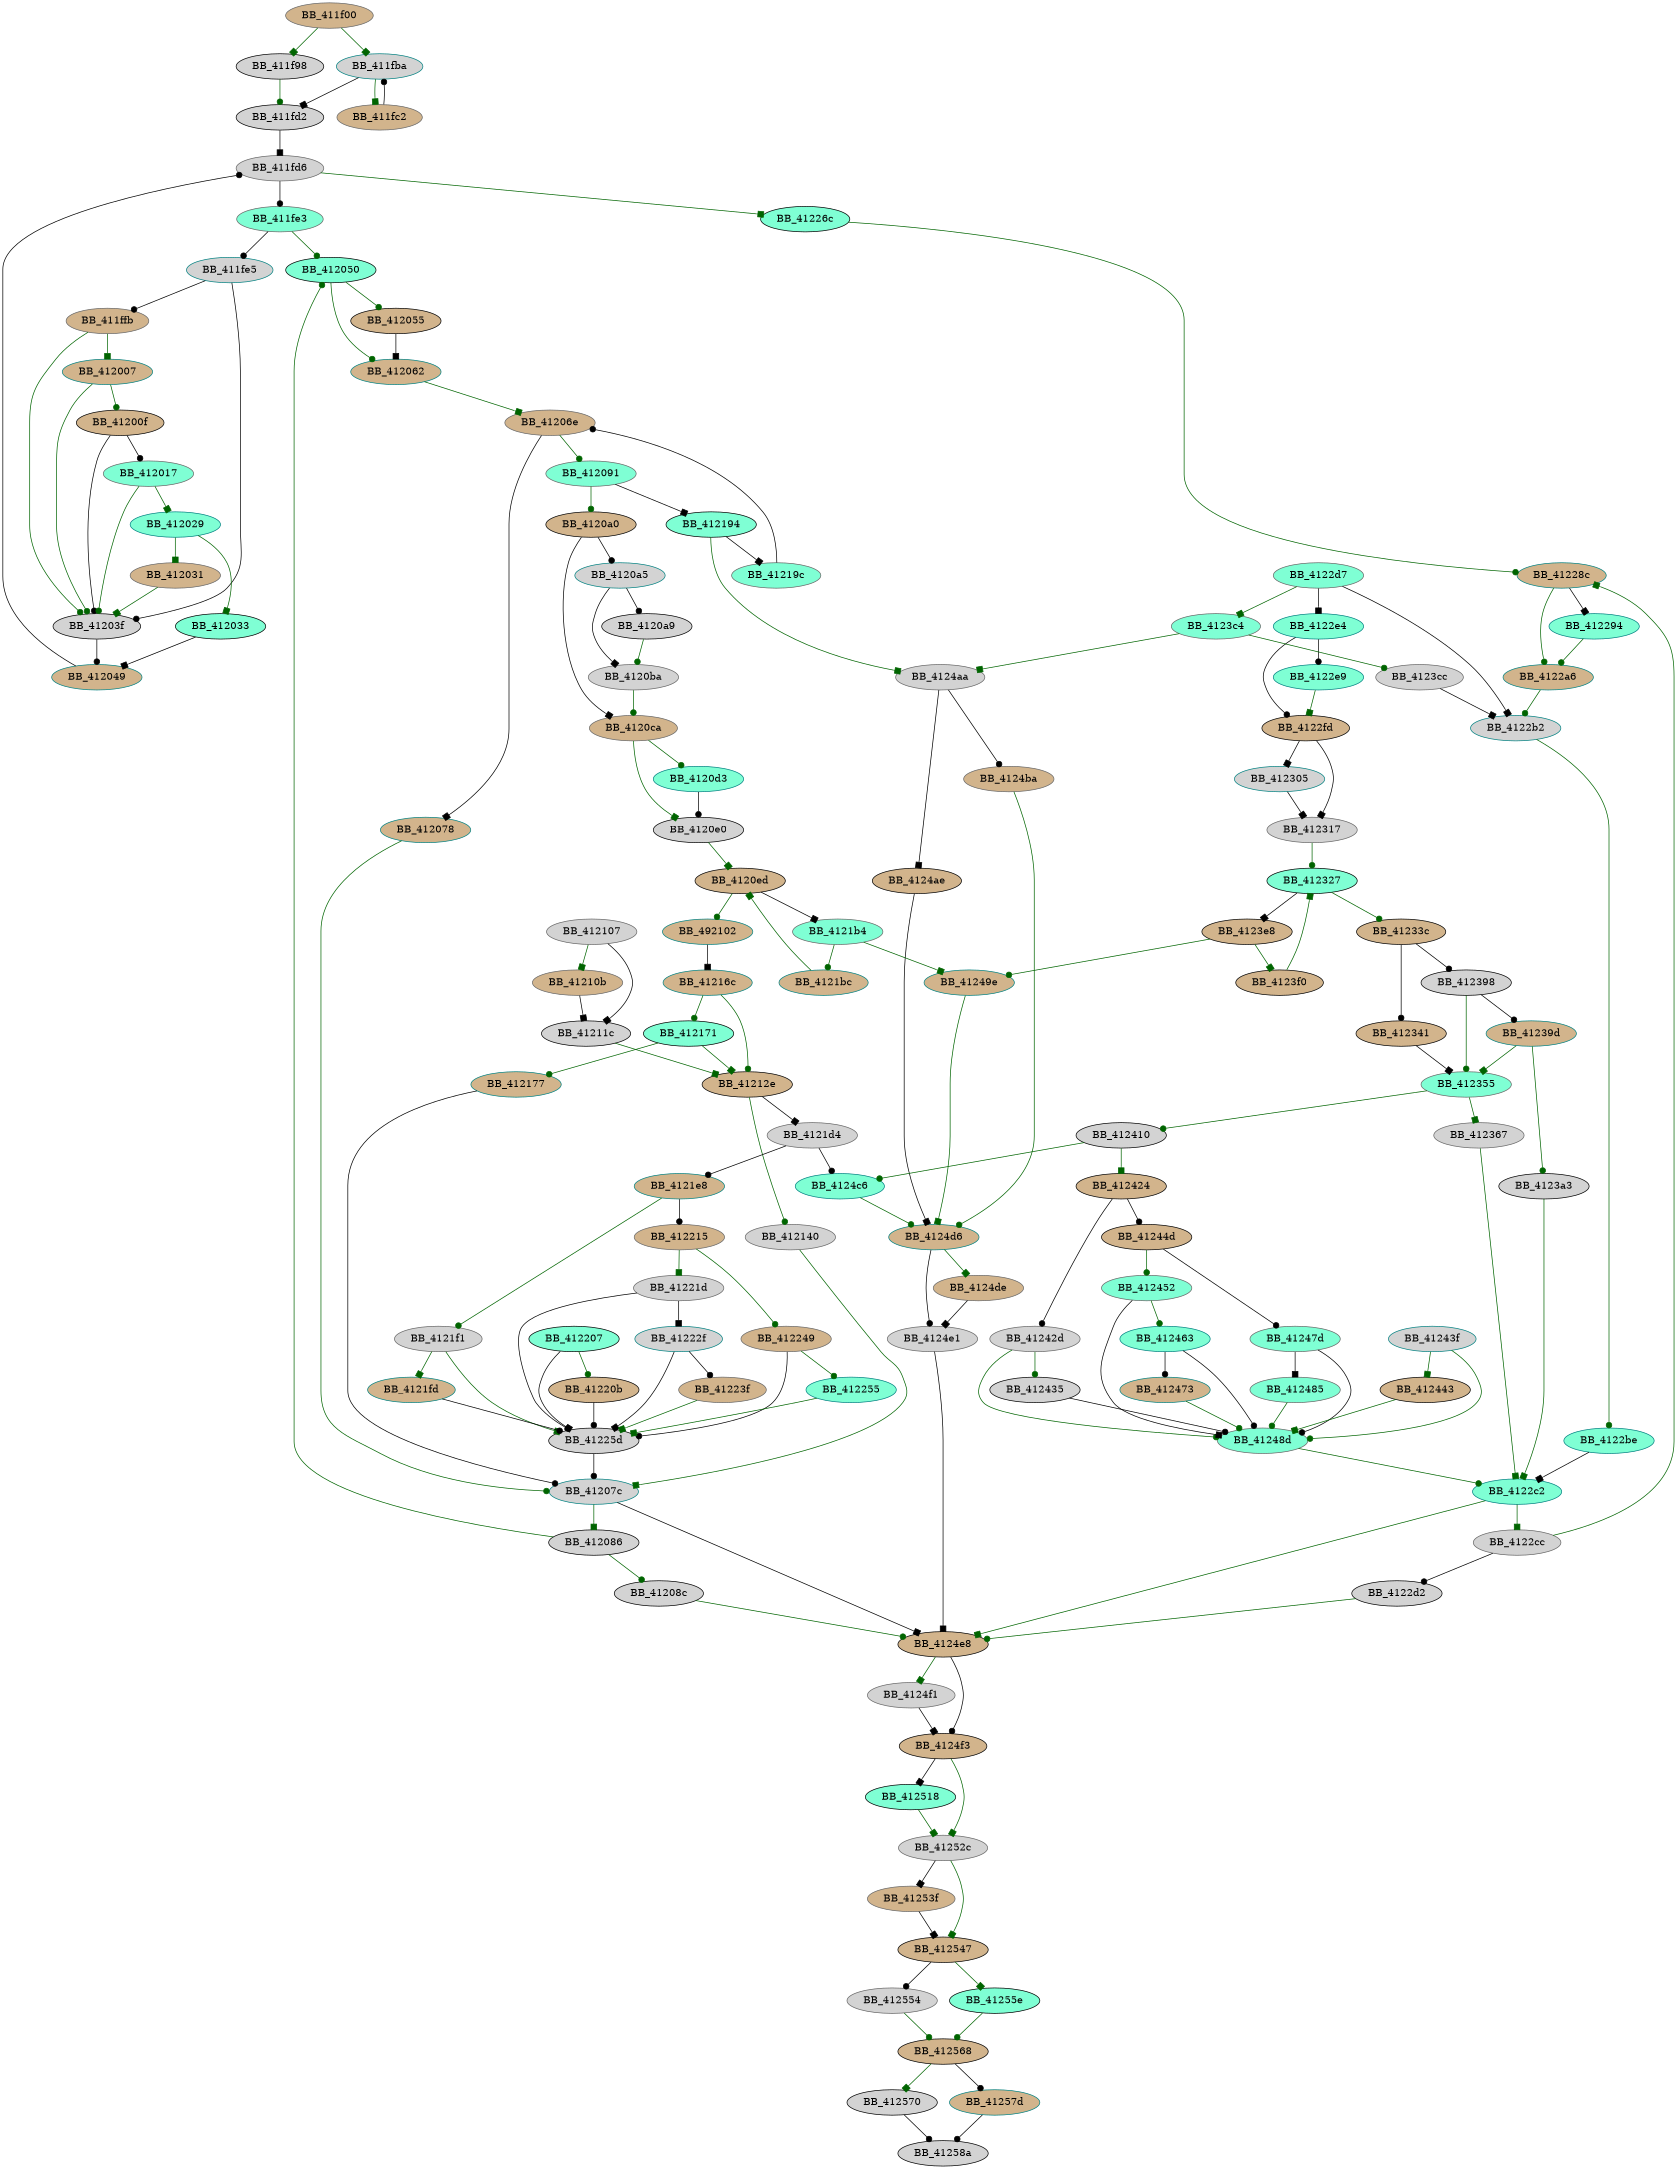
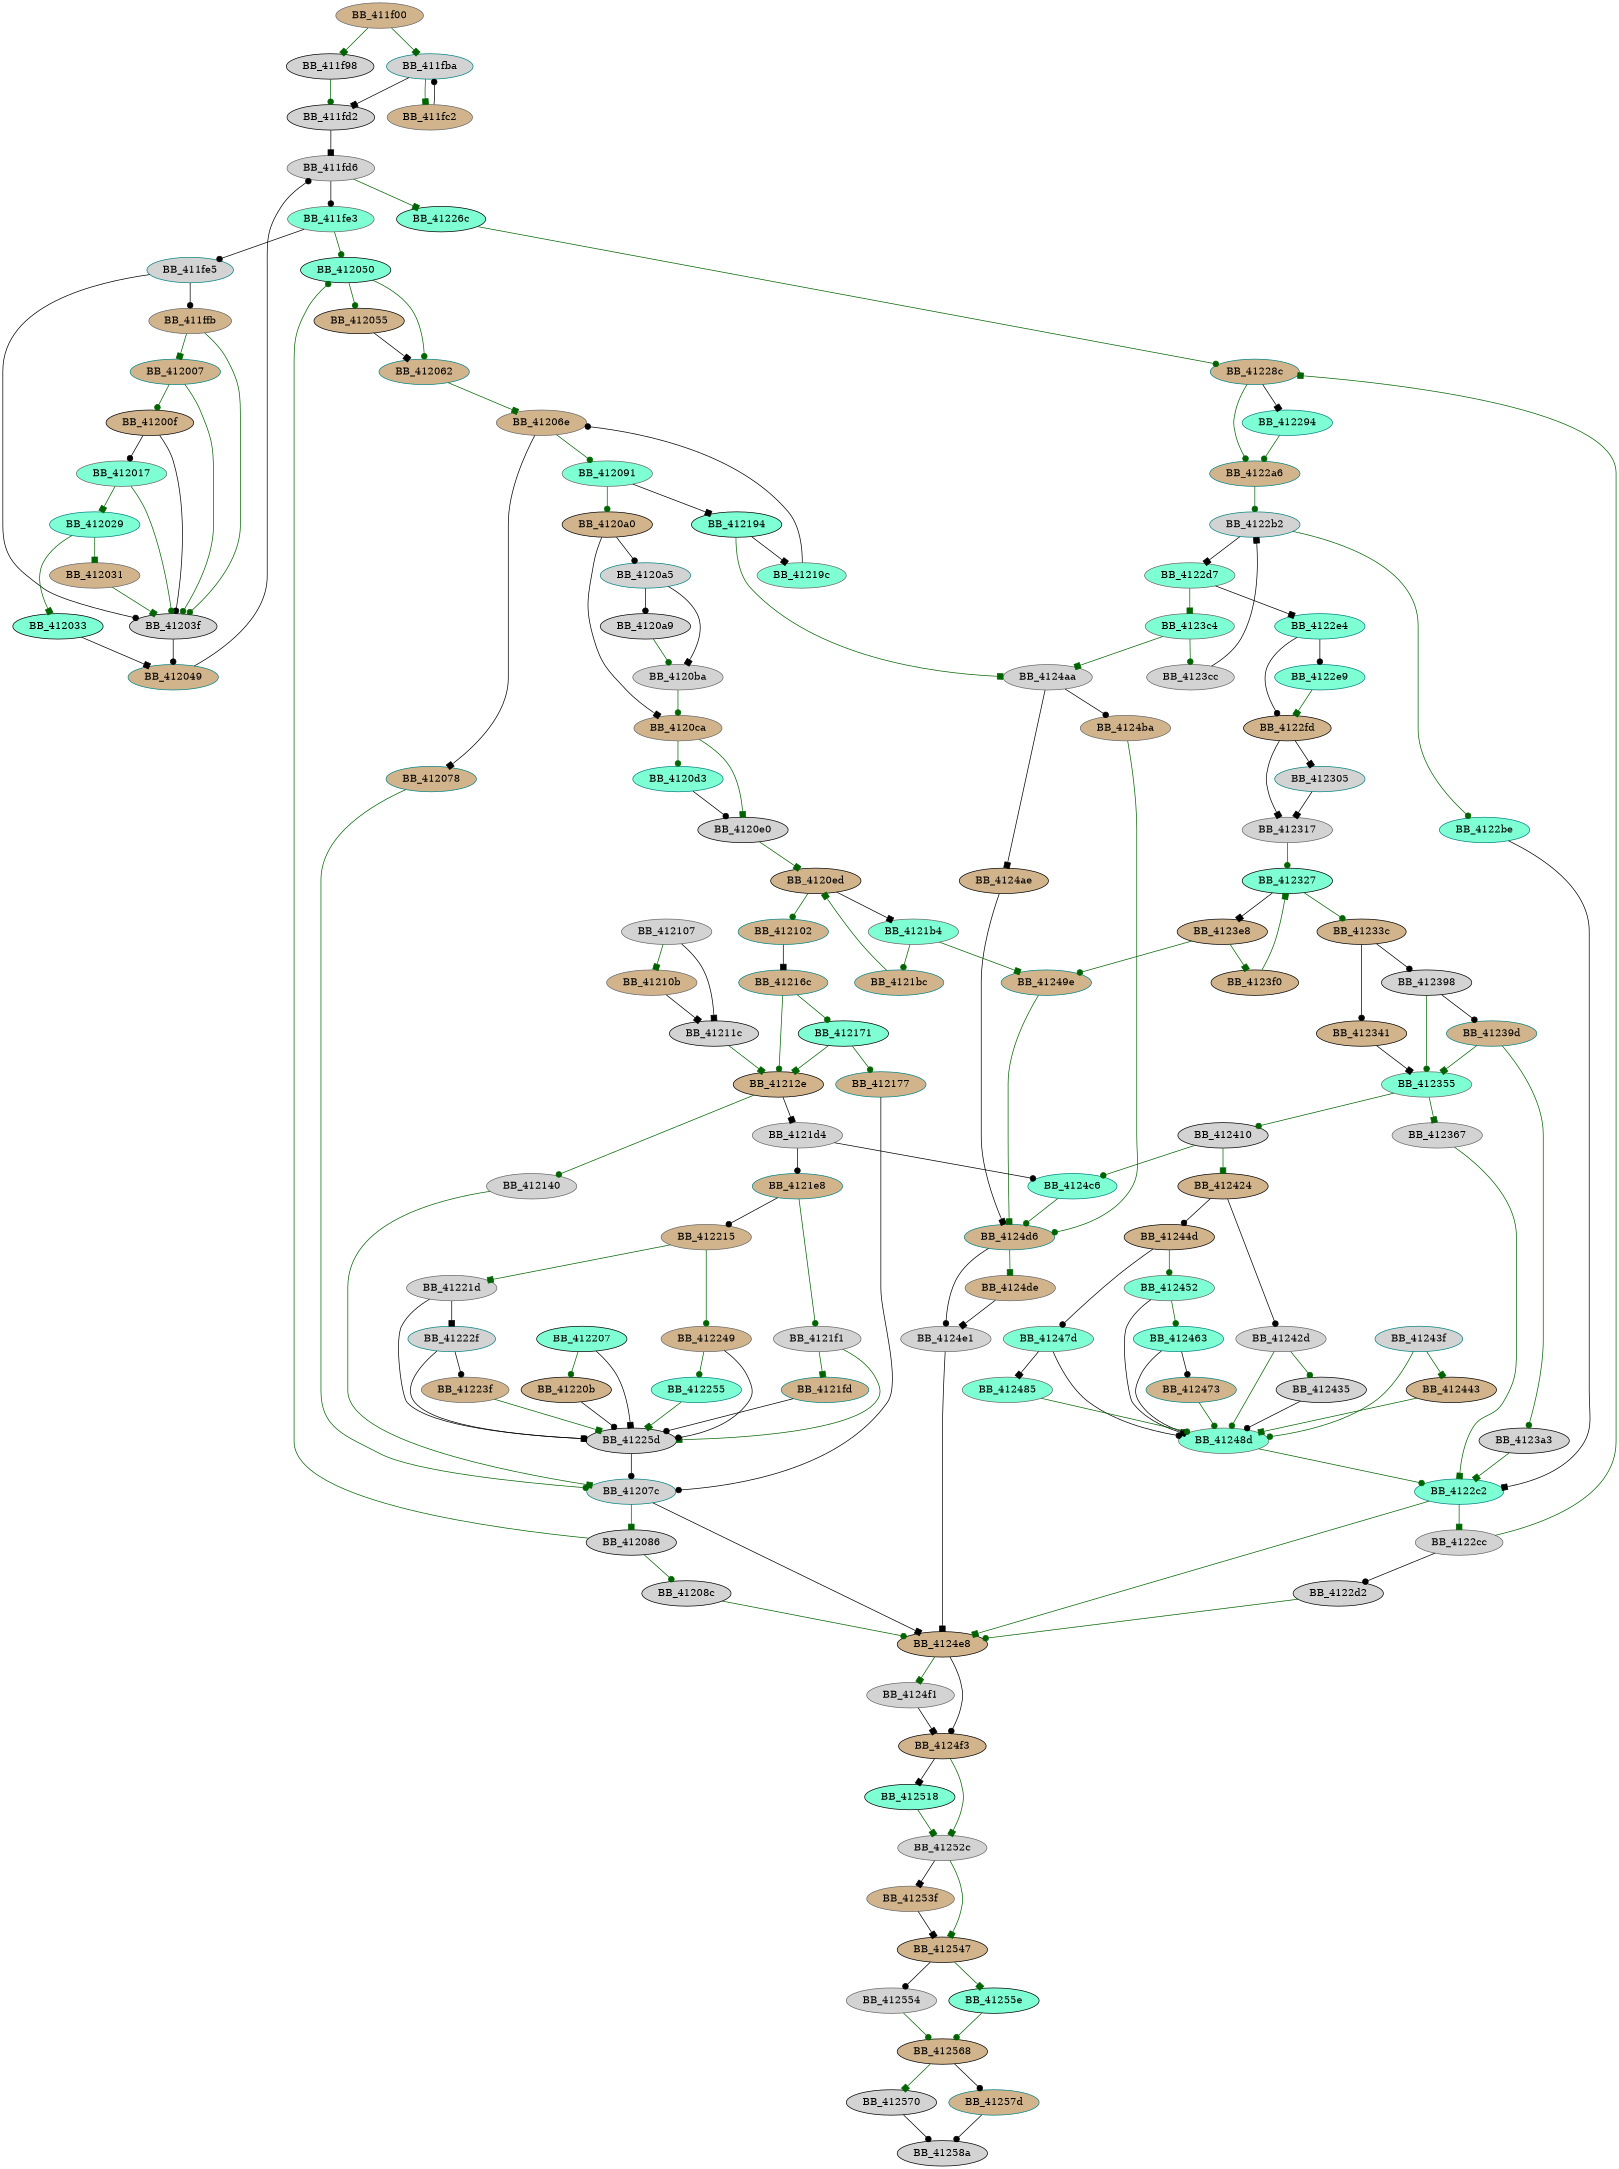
(1433, 636) -> (1225, 548)
(708, 932) -> (783, 932)
